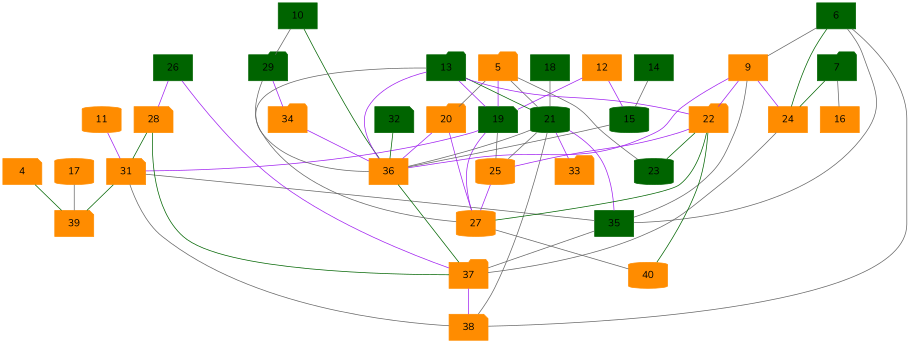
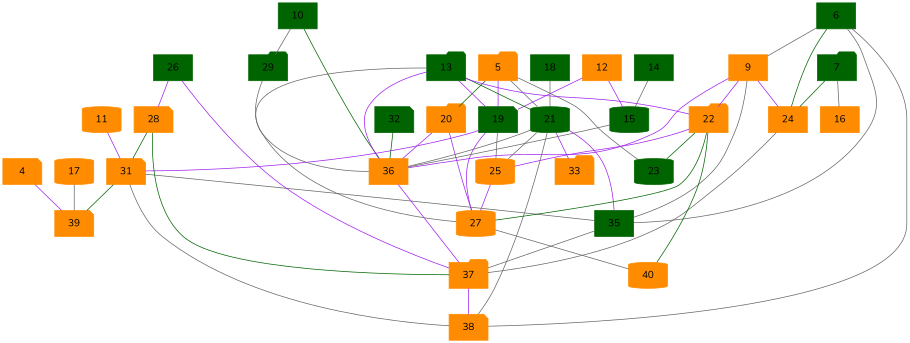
(475, 91) -> (475, 91)
(288, 120) -> none
(48, 198) -> (48, 198)
(429, 223) -> (429, 223)
